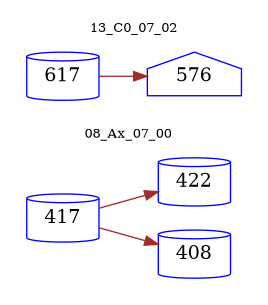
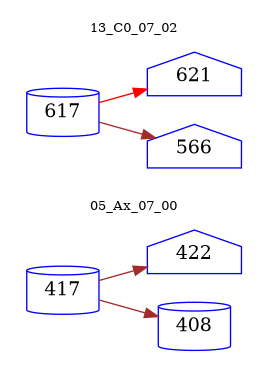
(194, 76) -> (194, 148)
none -> (194, 76)
(129, 134) -> (134, 207)
(194, 182) -> (194, 254)
